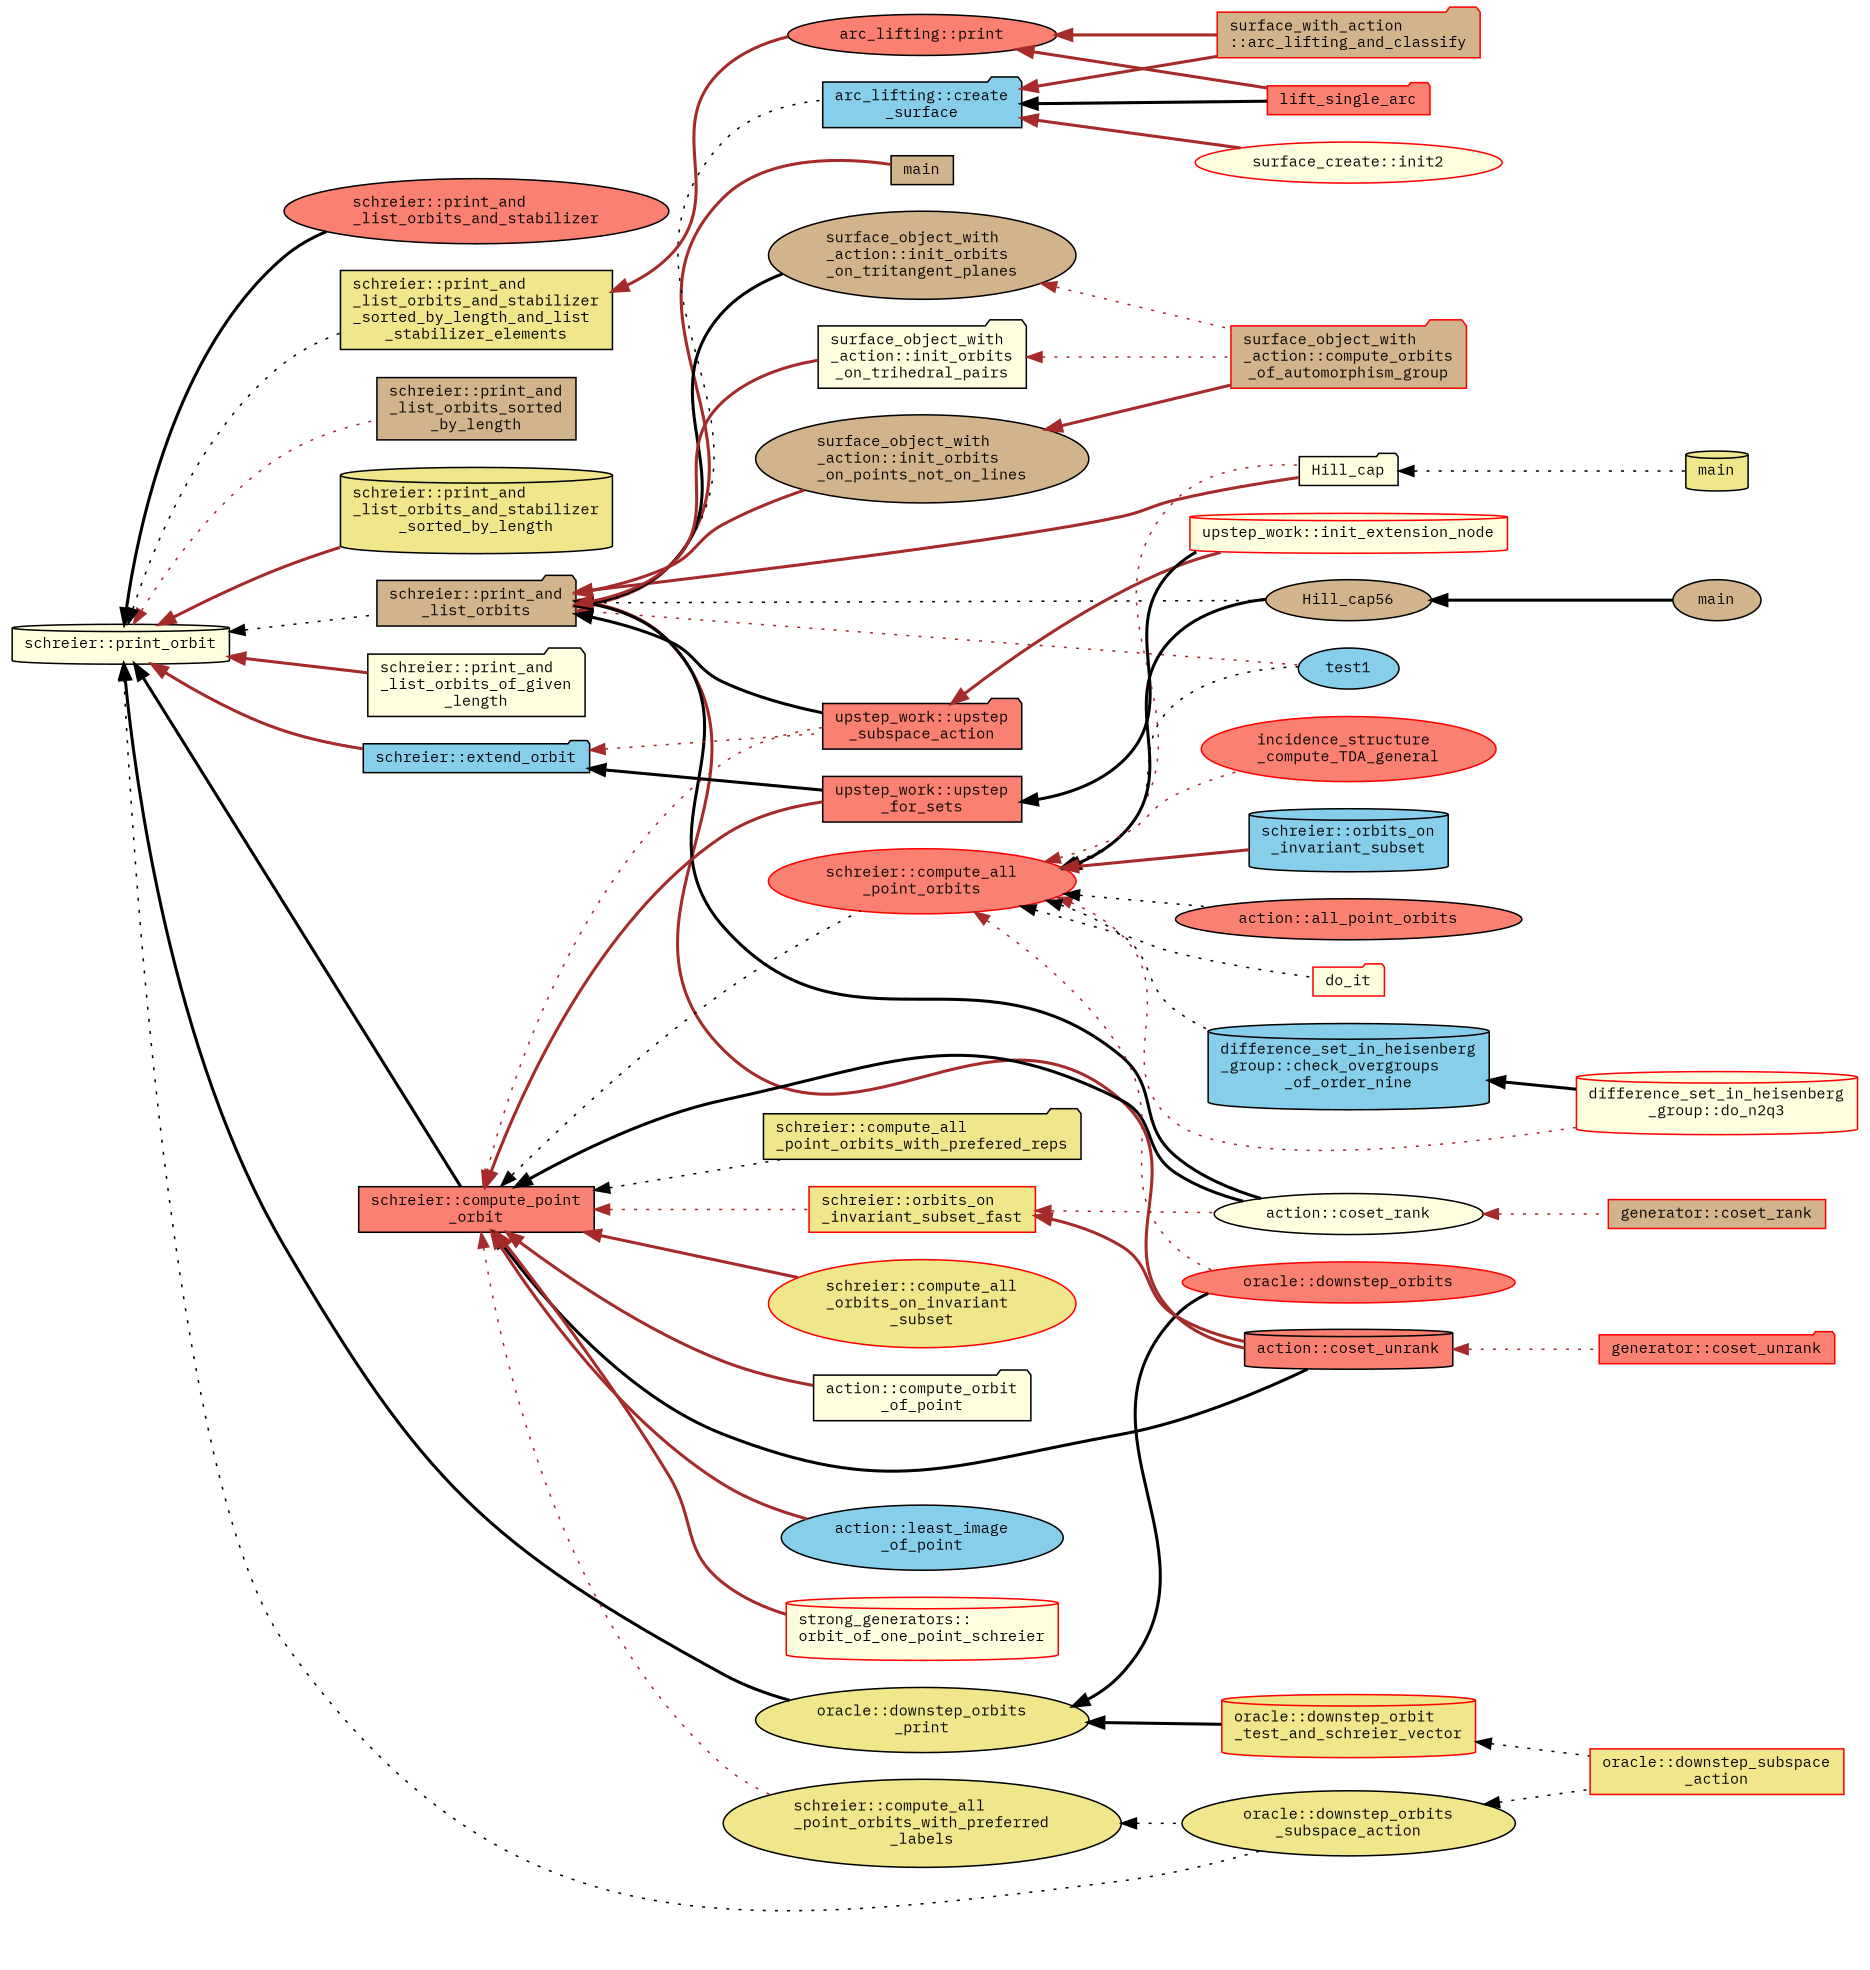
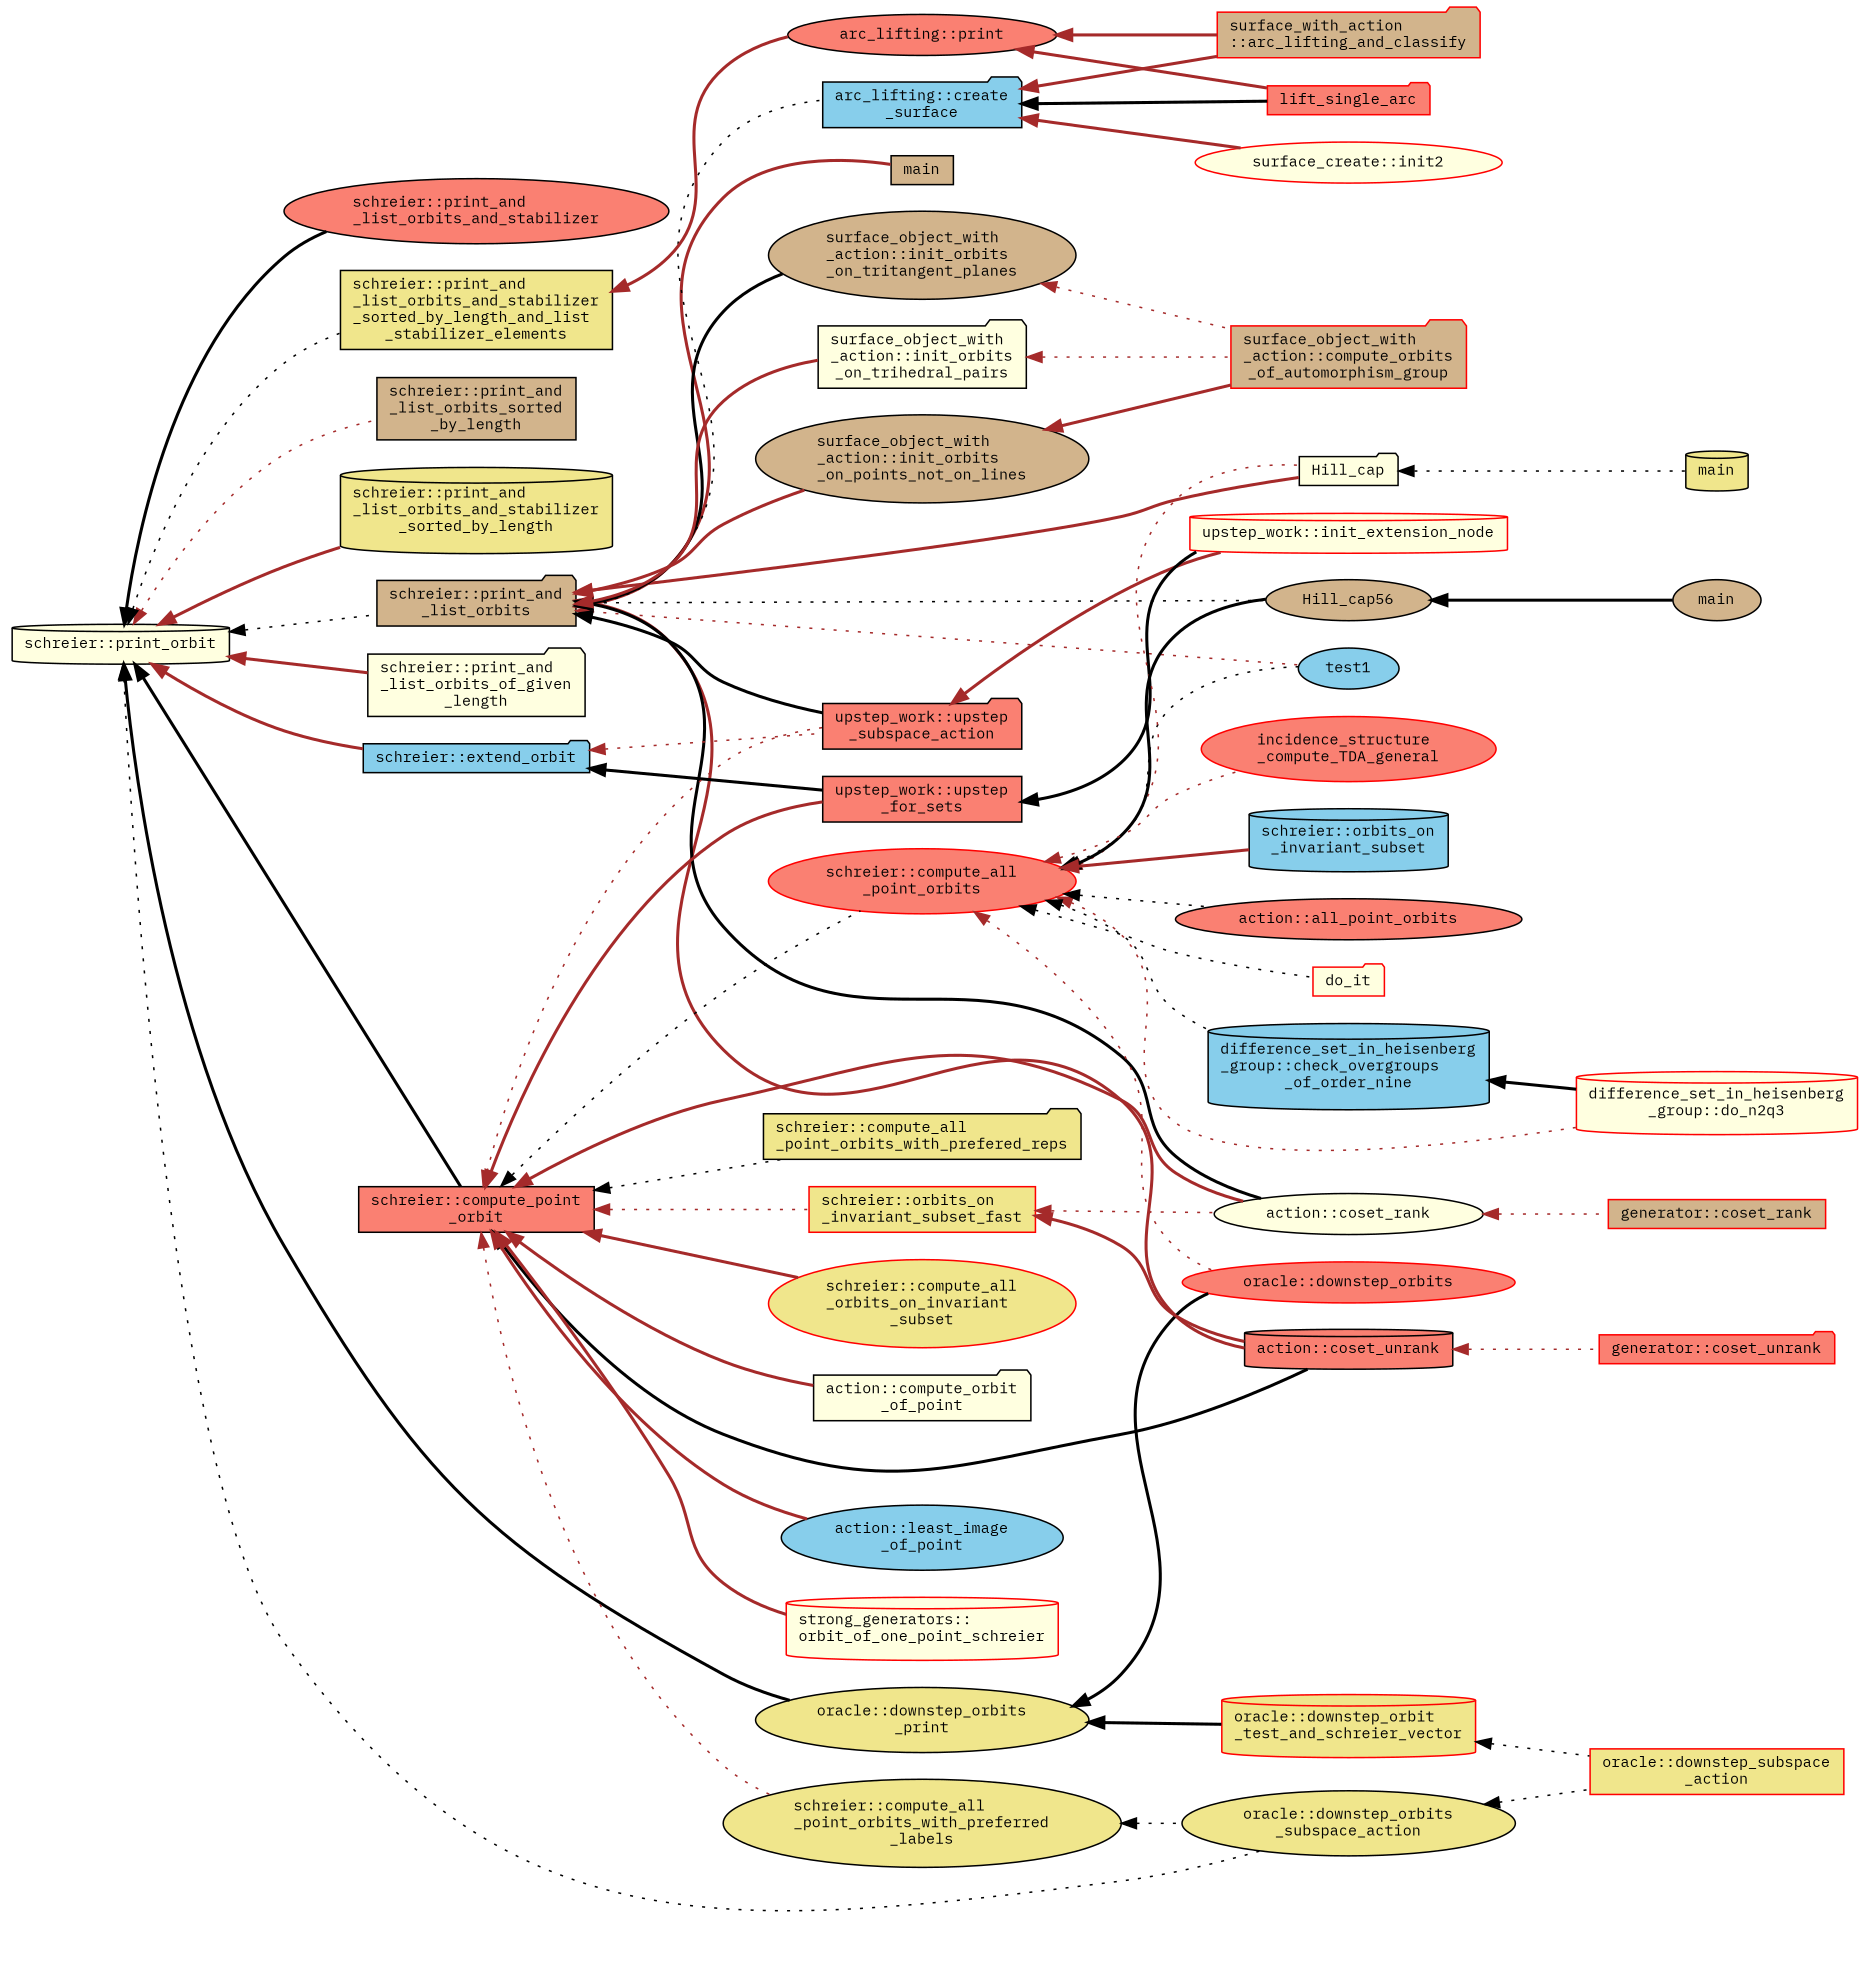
(902, 1060) -> (902, 1060)
